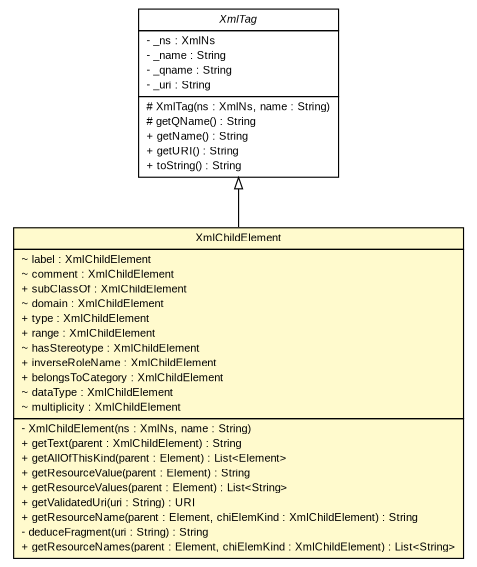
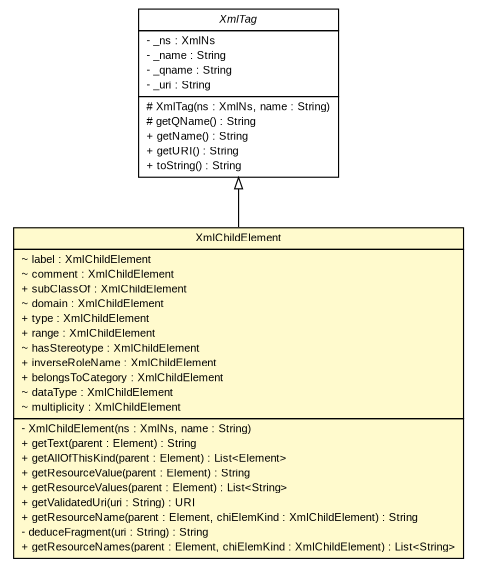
(132, 444) -> (109, 444)
